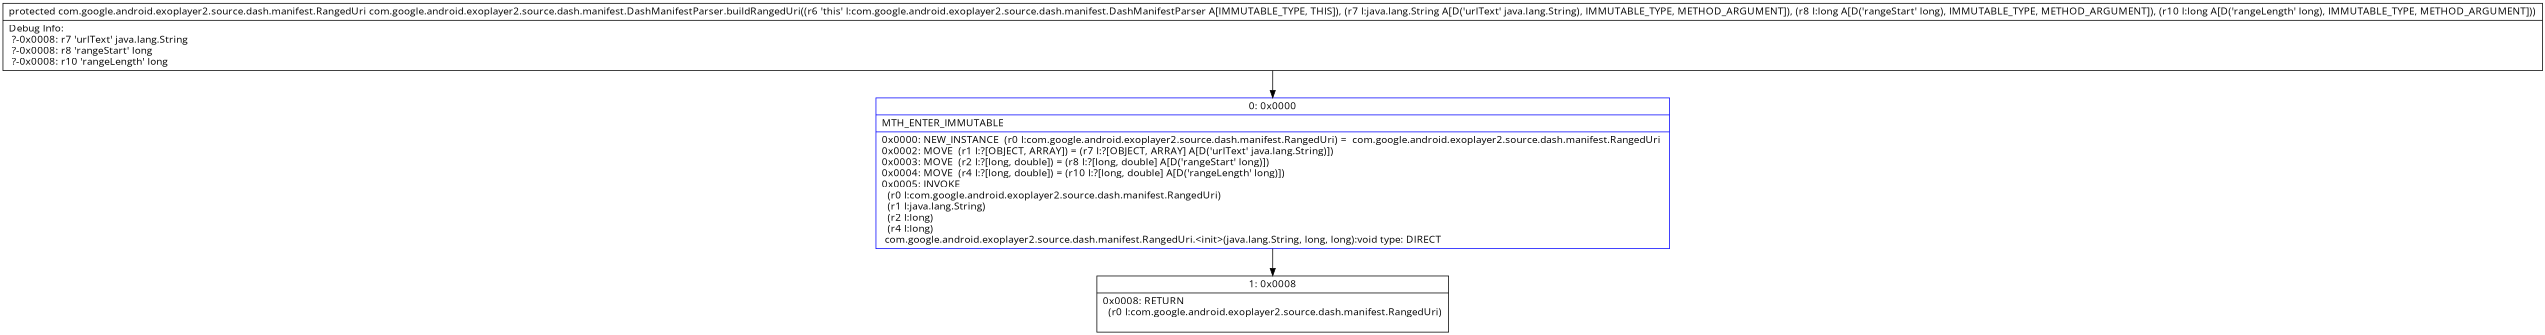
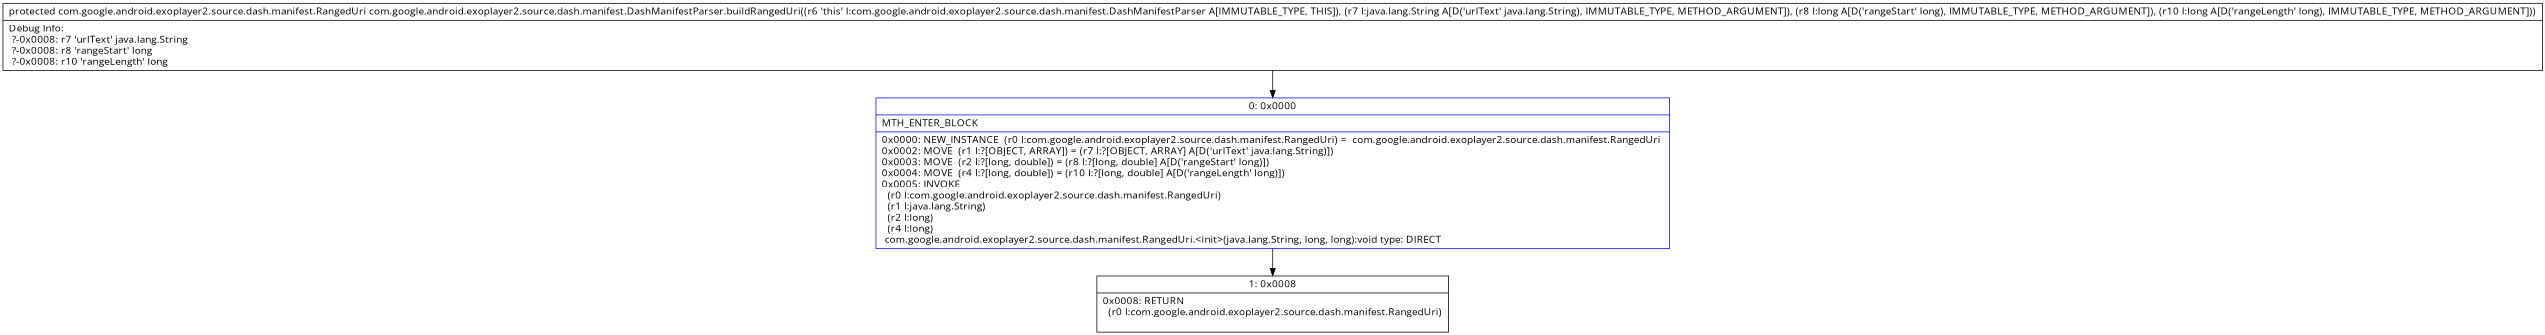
(943, 123) -> (930, 123)
